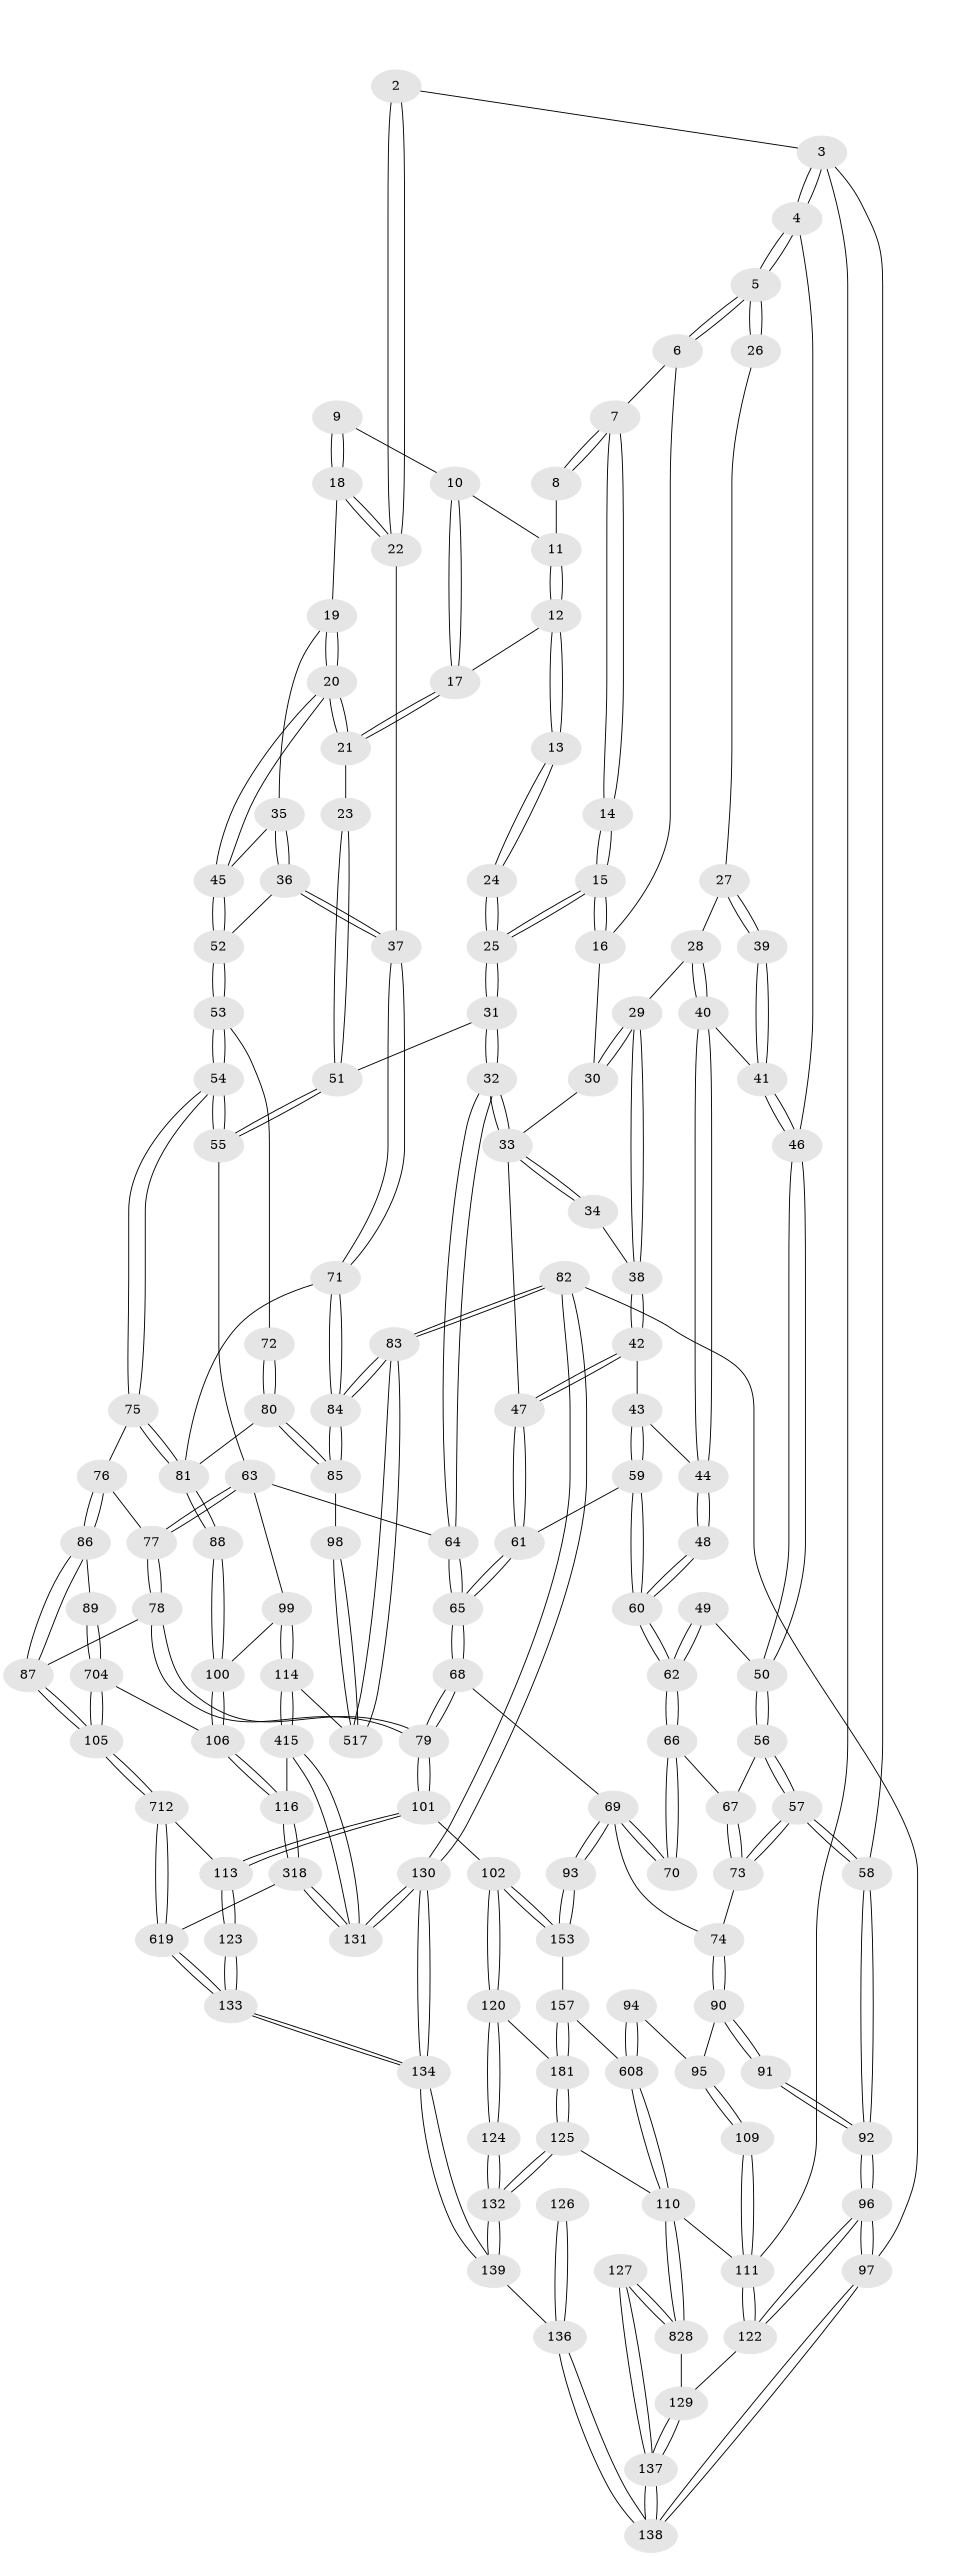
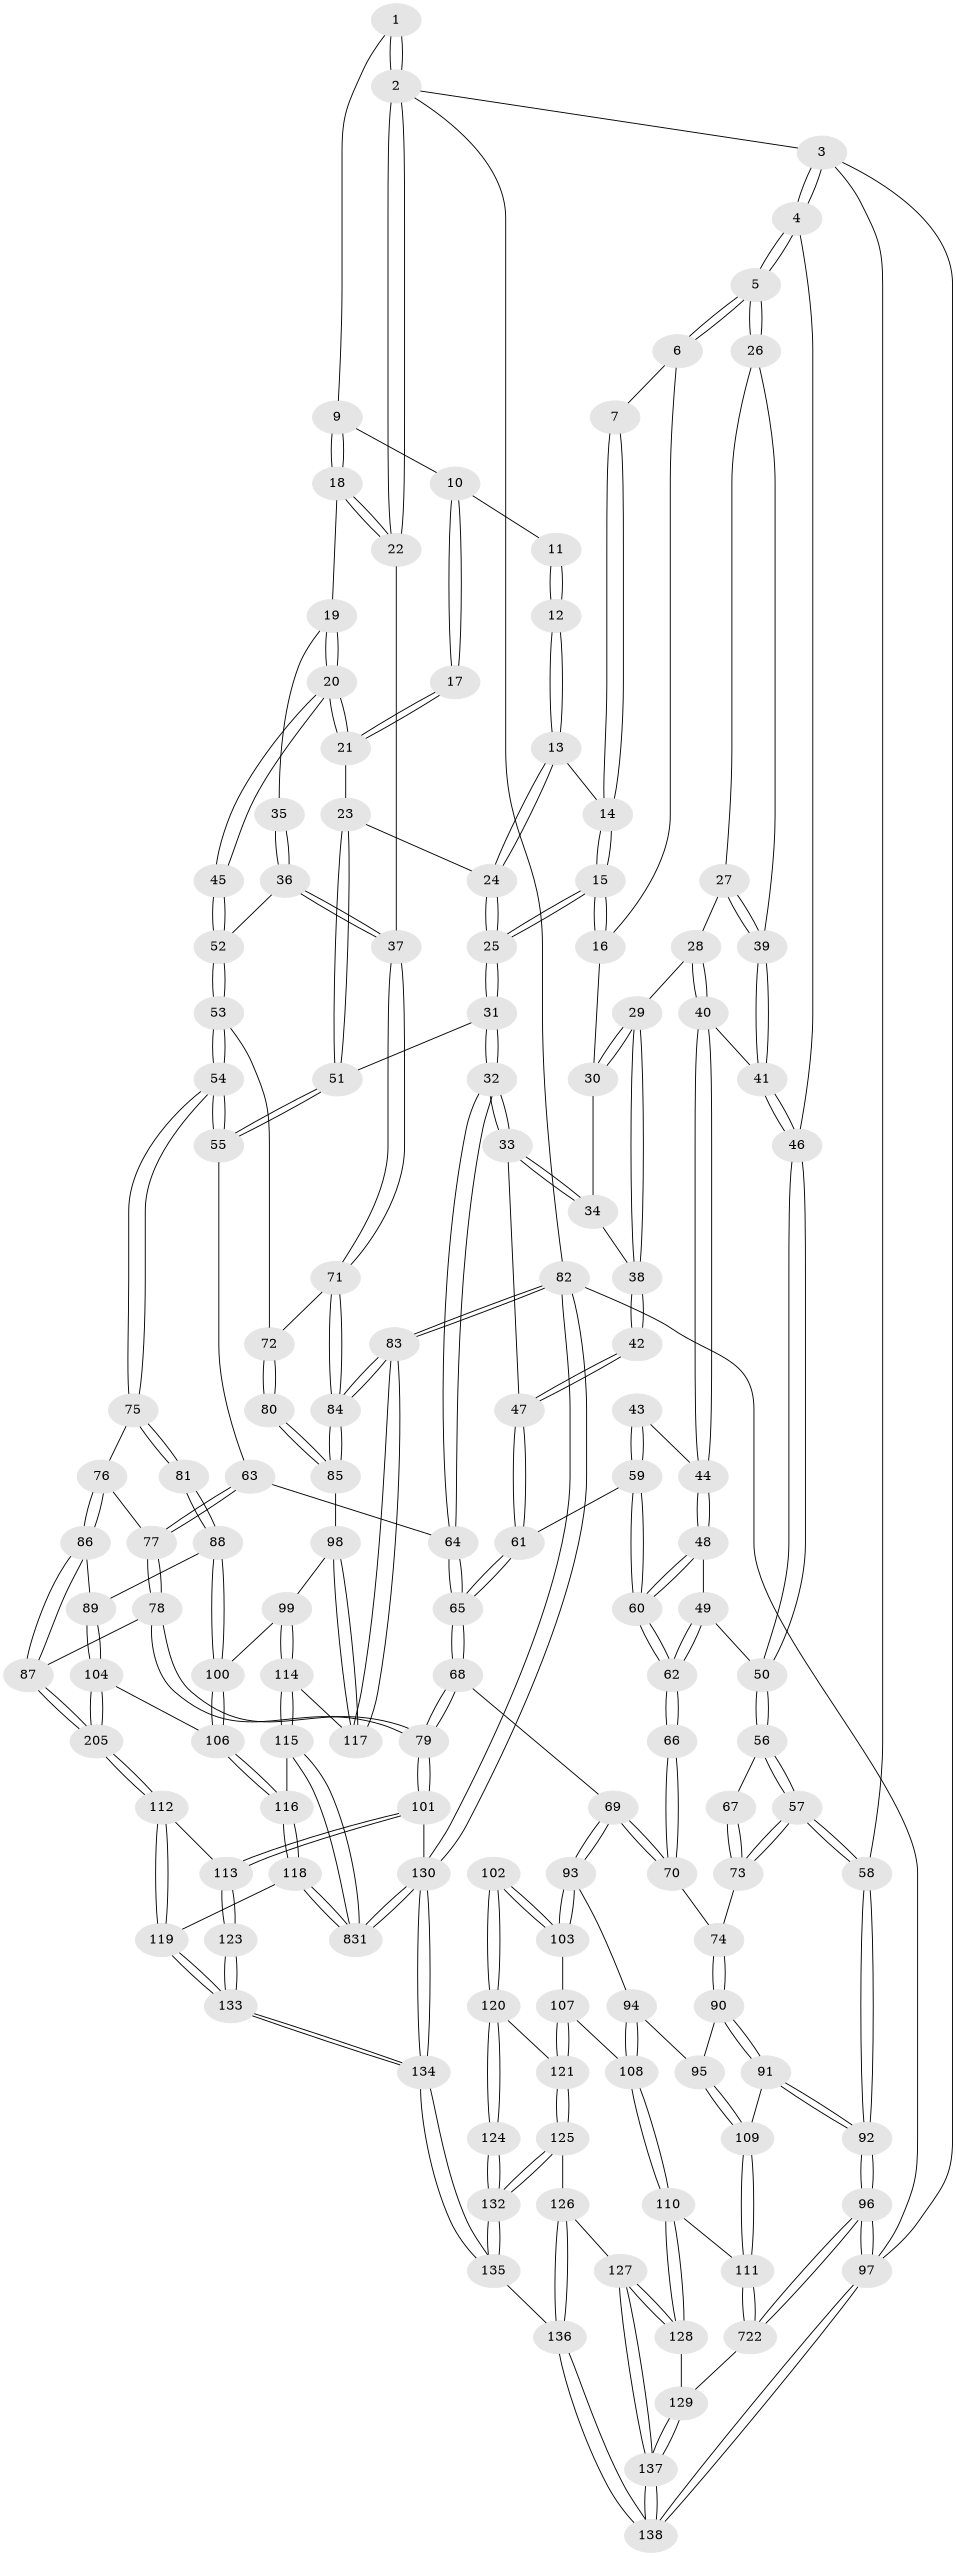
none -> (396, 20)
(556, 484) -> none
(506, 649) -> none
none -> (775, 649)
none -> (506, 664)
none -> (582, 782)
(249, 848) -> none
none -> (419, 848)
(550, 1113) -> (593, 1146)
(848, 1221) -> (953, 1197)
(227, 1340) -> (303, 1311)
(637, 1377) -> none
(227, 1444) -> none
(268, 1543) -> (311, 1576)
none -> (155, 1576)
none -> (703, 1576)
(97, 1675) -> (97, 1675)
(97, 1741) -> (97, 1741)
(287, 1741) -> (287, 1741)
(356, 1741) -> (356, 1741)
(702, 1775) -> none
(162, 1808) -> (162, 1808)
(462, 1844) -> (424, 1841)
(295, 1874) -> (295, 1874)
(639, 1891) -> (696, 1907)
none -> (605, 1939)
(162, 1940) -> (162, 1940)
(356, 1940) -> (356, 1940)
(563, 1940) -> (563, 1940)
(563, 2006) -> (563, 2006)
(563, 2072) -> (563, 2072)
(632, 2072) -> (632, 2072)
none -> (757, 2106)
(616, 2172) -> (563, 2172)
none -> (592, 2238)
(494, 2271) -> (494, 2271)
(681, 2337) -> (681, 2337)
(750, 2337) -> (750, 2337)
